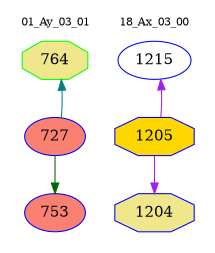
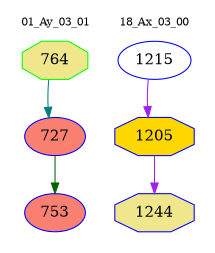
(62, 104) -> (48, 93)
(162, 104) -> (147, 93)
(155, 213) -> (155, 213)
